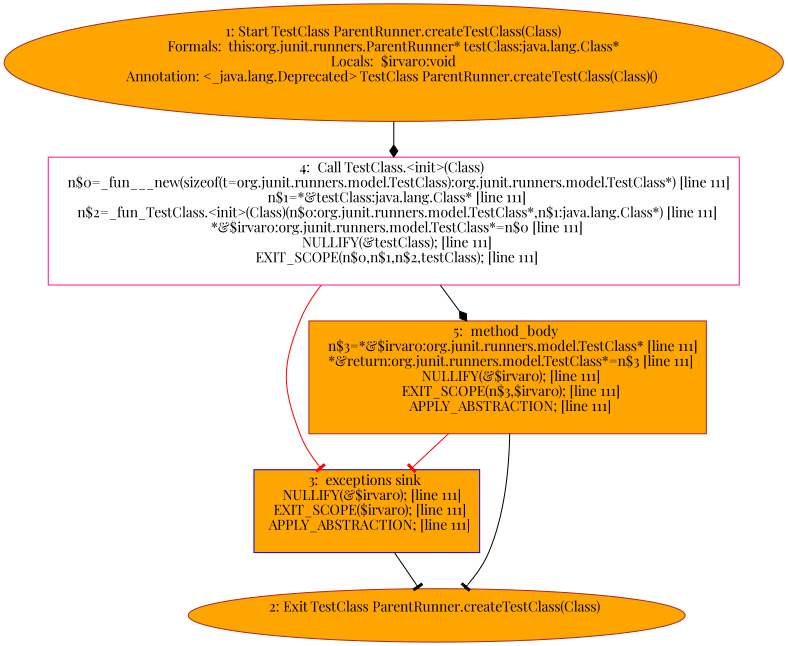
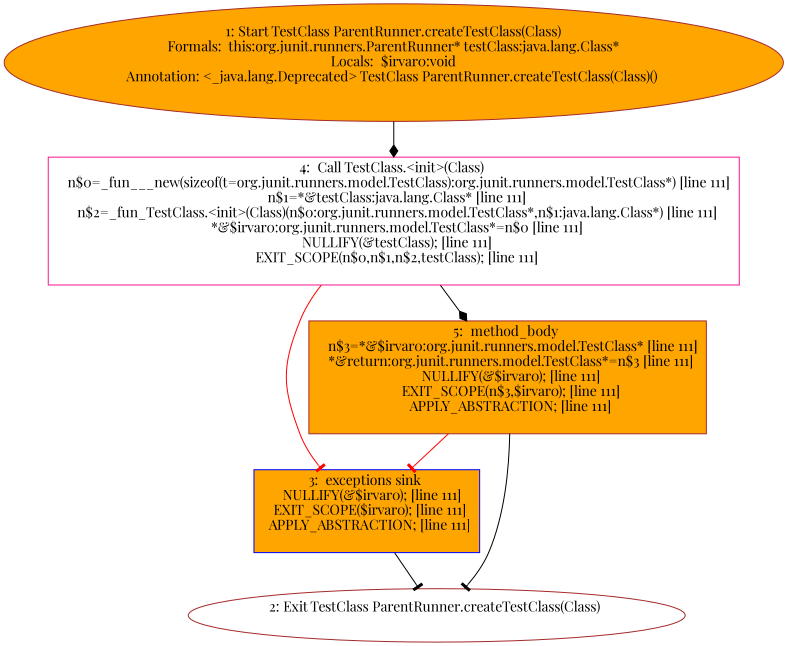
(437, 615) -> (437, 615)
